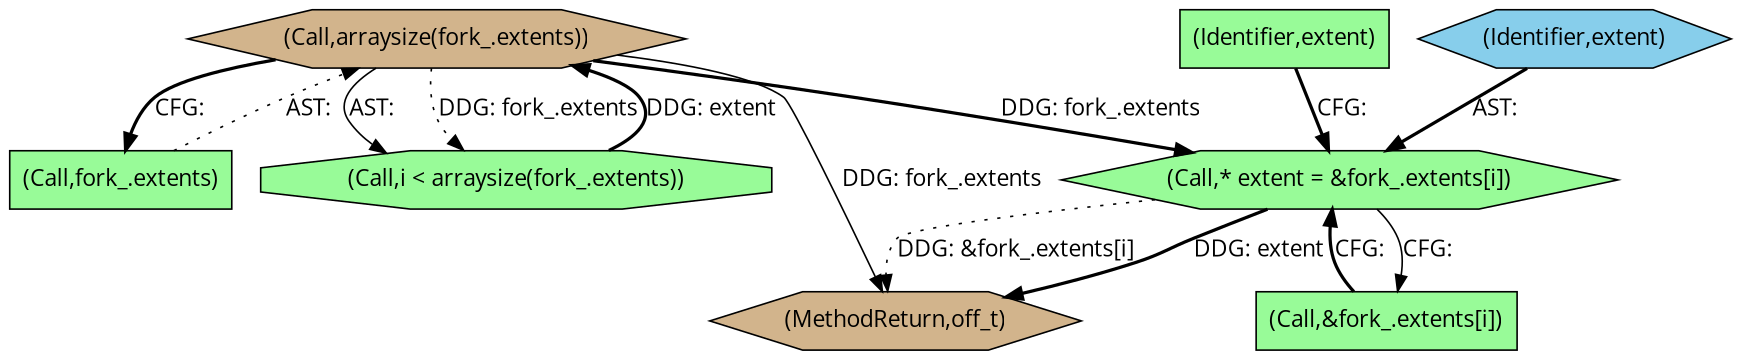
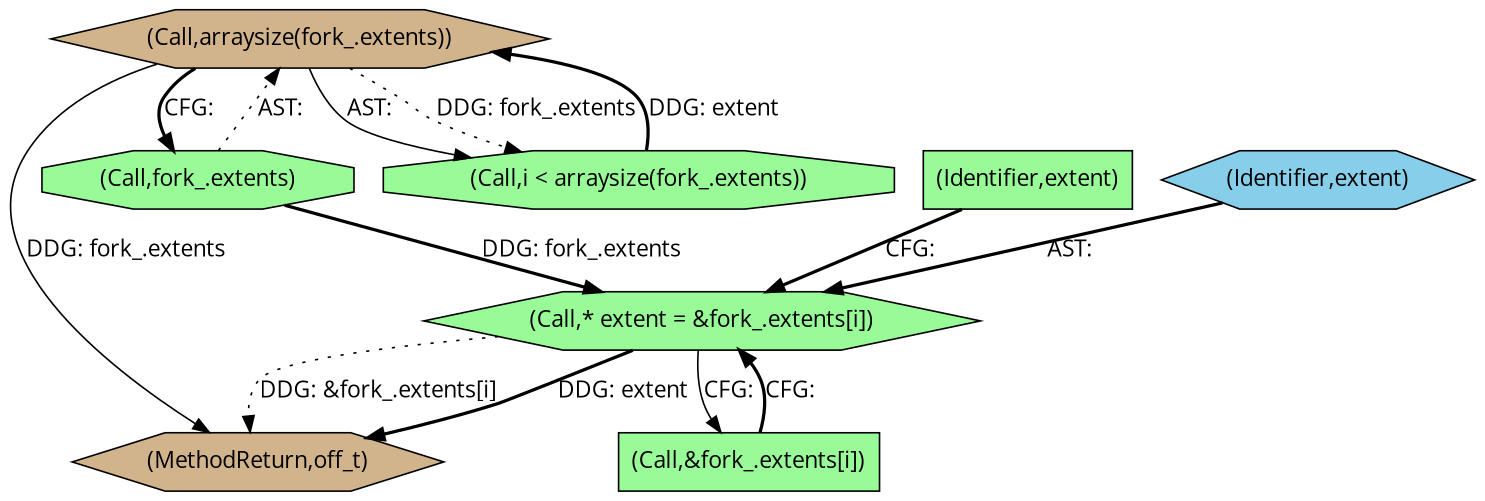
(885, 102) -> (435, 246)
(121, 180) -> (198, 180)
